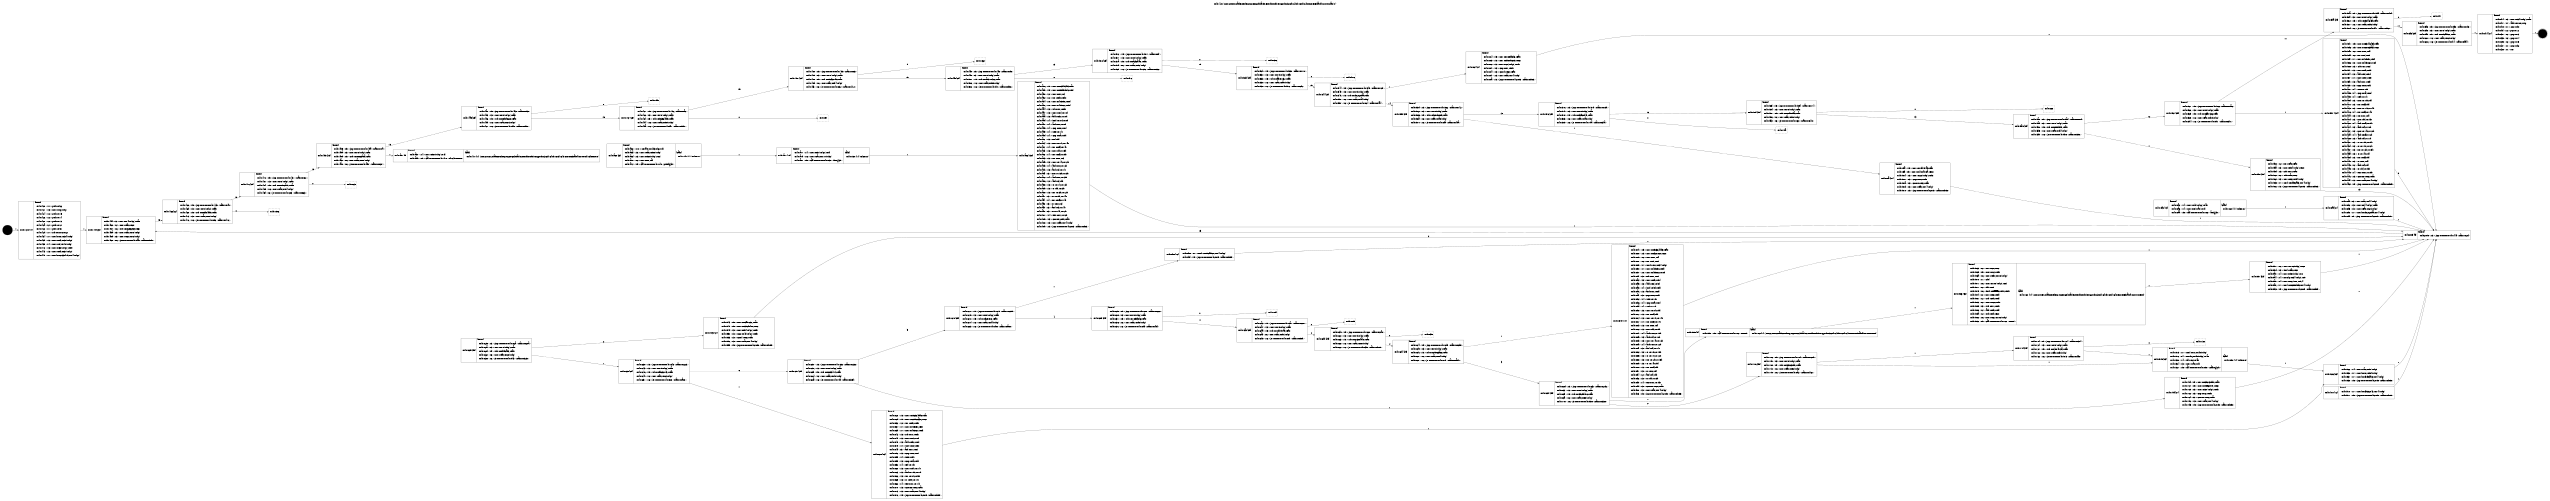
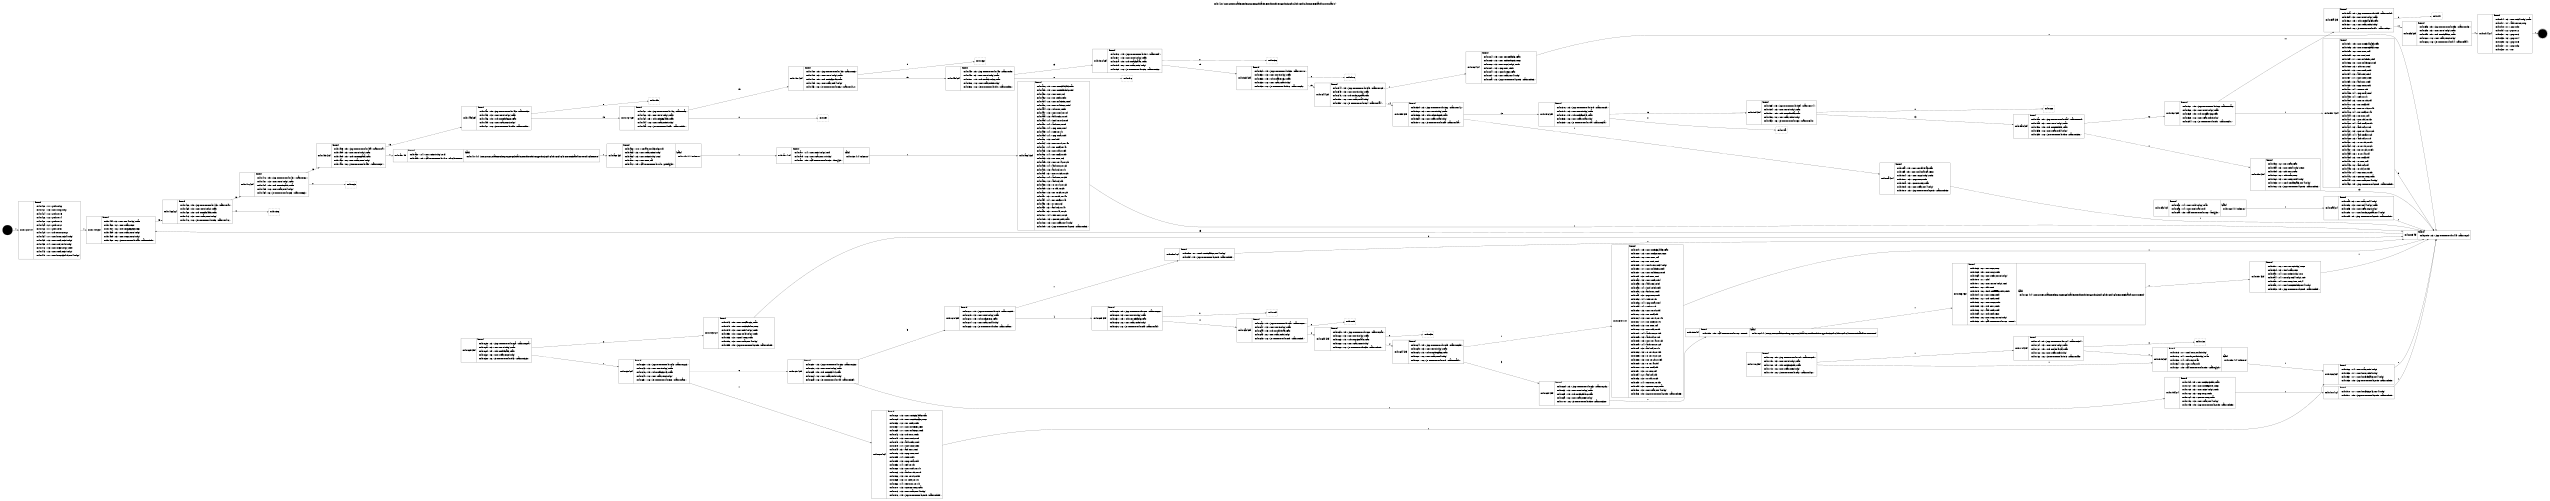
none -> (603, 156)
(2350, 336) -> (2279, 393)
(1686, 404) -> none
